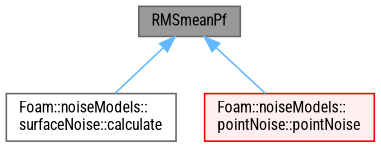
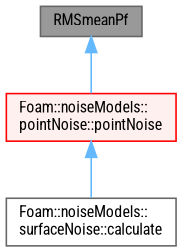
(139, 71) -> (91, 178)
